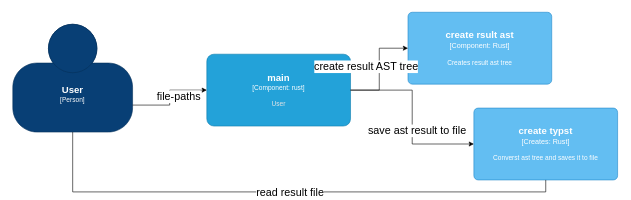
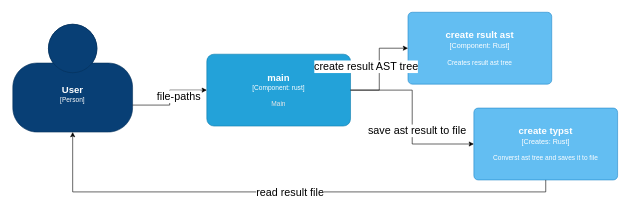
(279, 90) -> (279, 90)
(72, 135) -> (72, 137)
